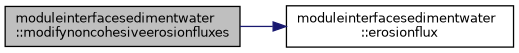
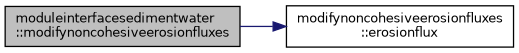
(400, 26) -> (400, 26)
